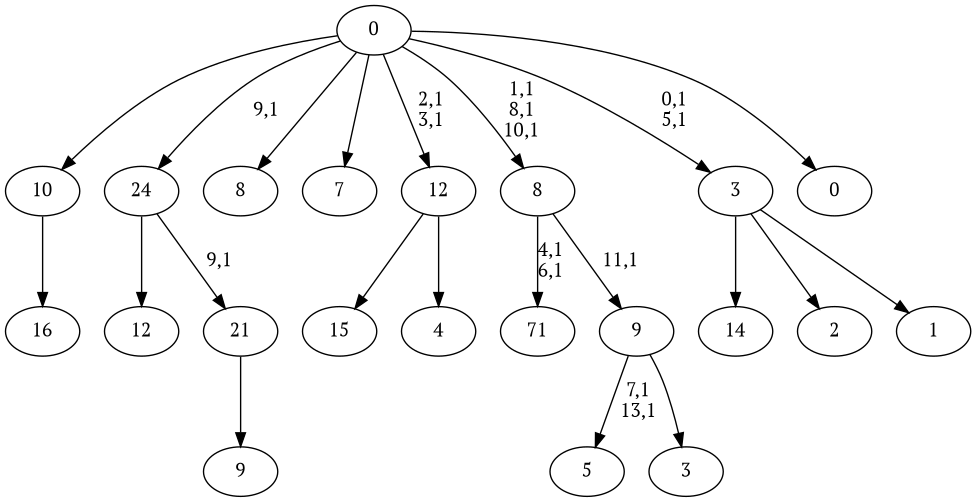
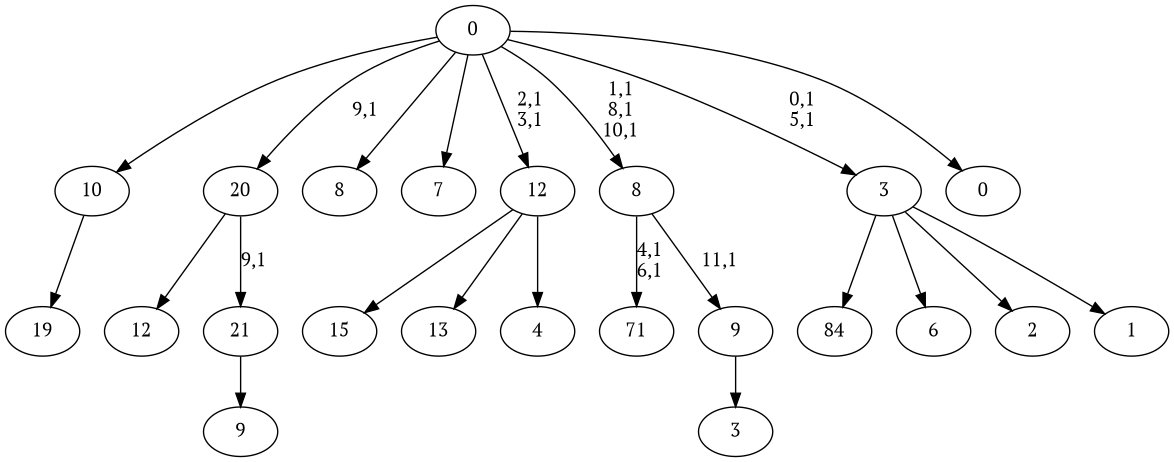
(142, 191) -> (241, 191)
(43, 331) -> (43, 331)
none -> (439, 331)
(736, 331) -> (835, 331)
none -> (934, 331)
(587, 472) -> none
